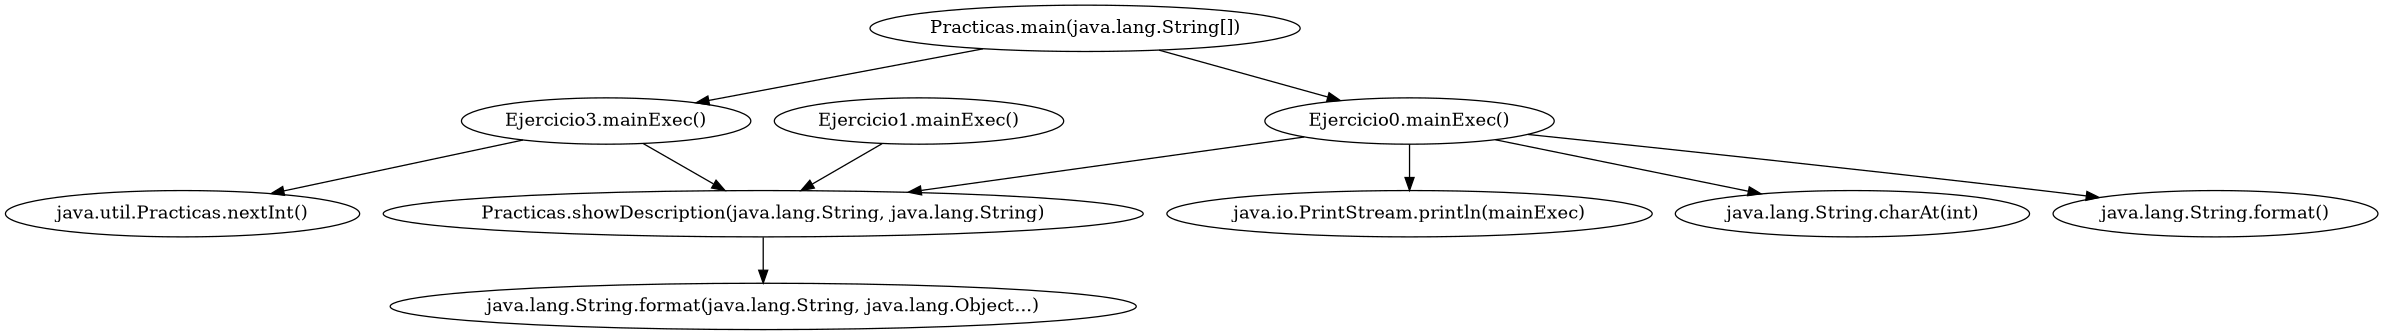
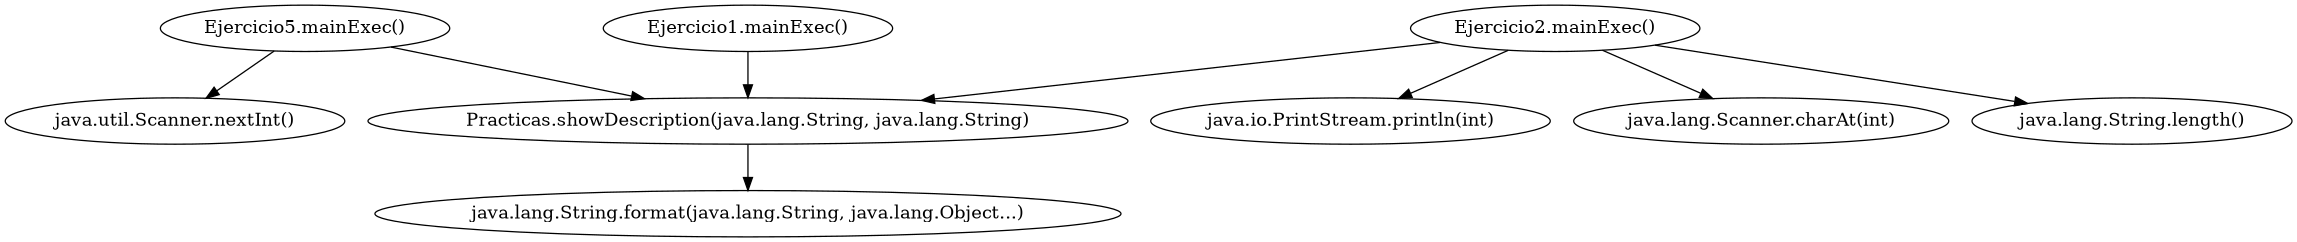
(1085, 28) -> none
(606, 121) -> (305, 28)
(1410, 121) -> (1555, 28)
(183, 214) -> (175, 121)
(1410, 214) -> (1350, 121)
(1852, 214) -> (1761, 121)
(2216, 214) -> (2132, 121)
